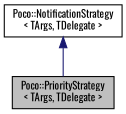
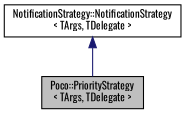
(63, 21) -> (93, 21)
